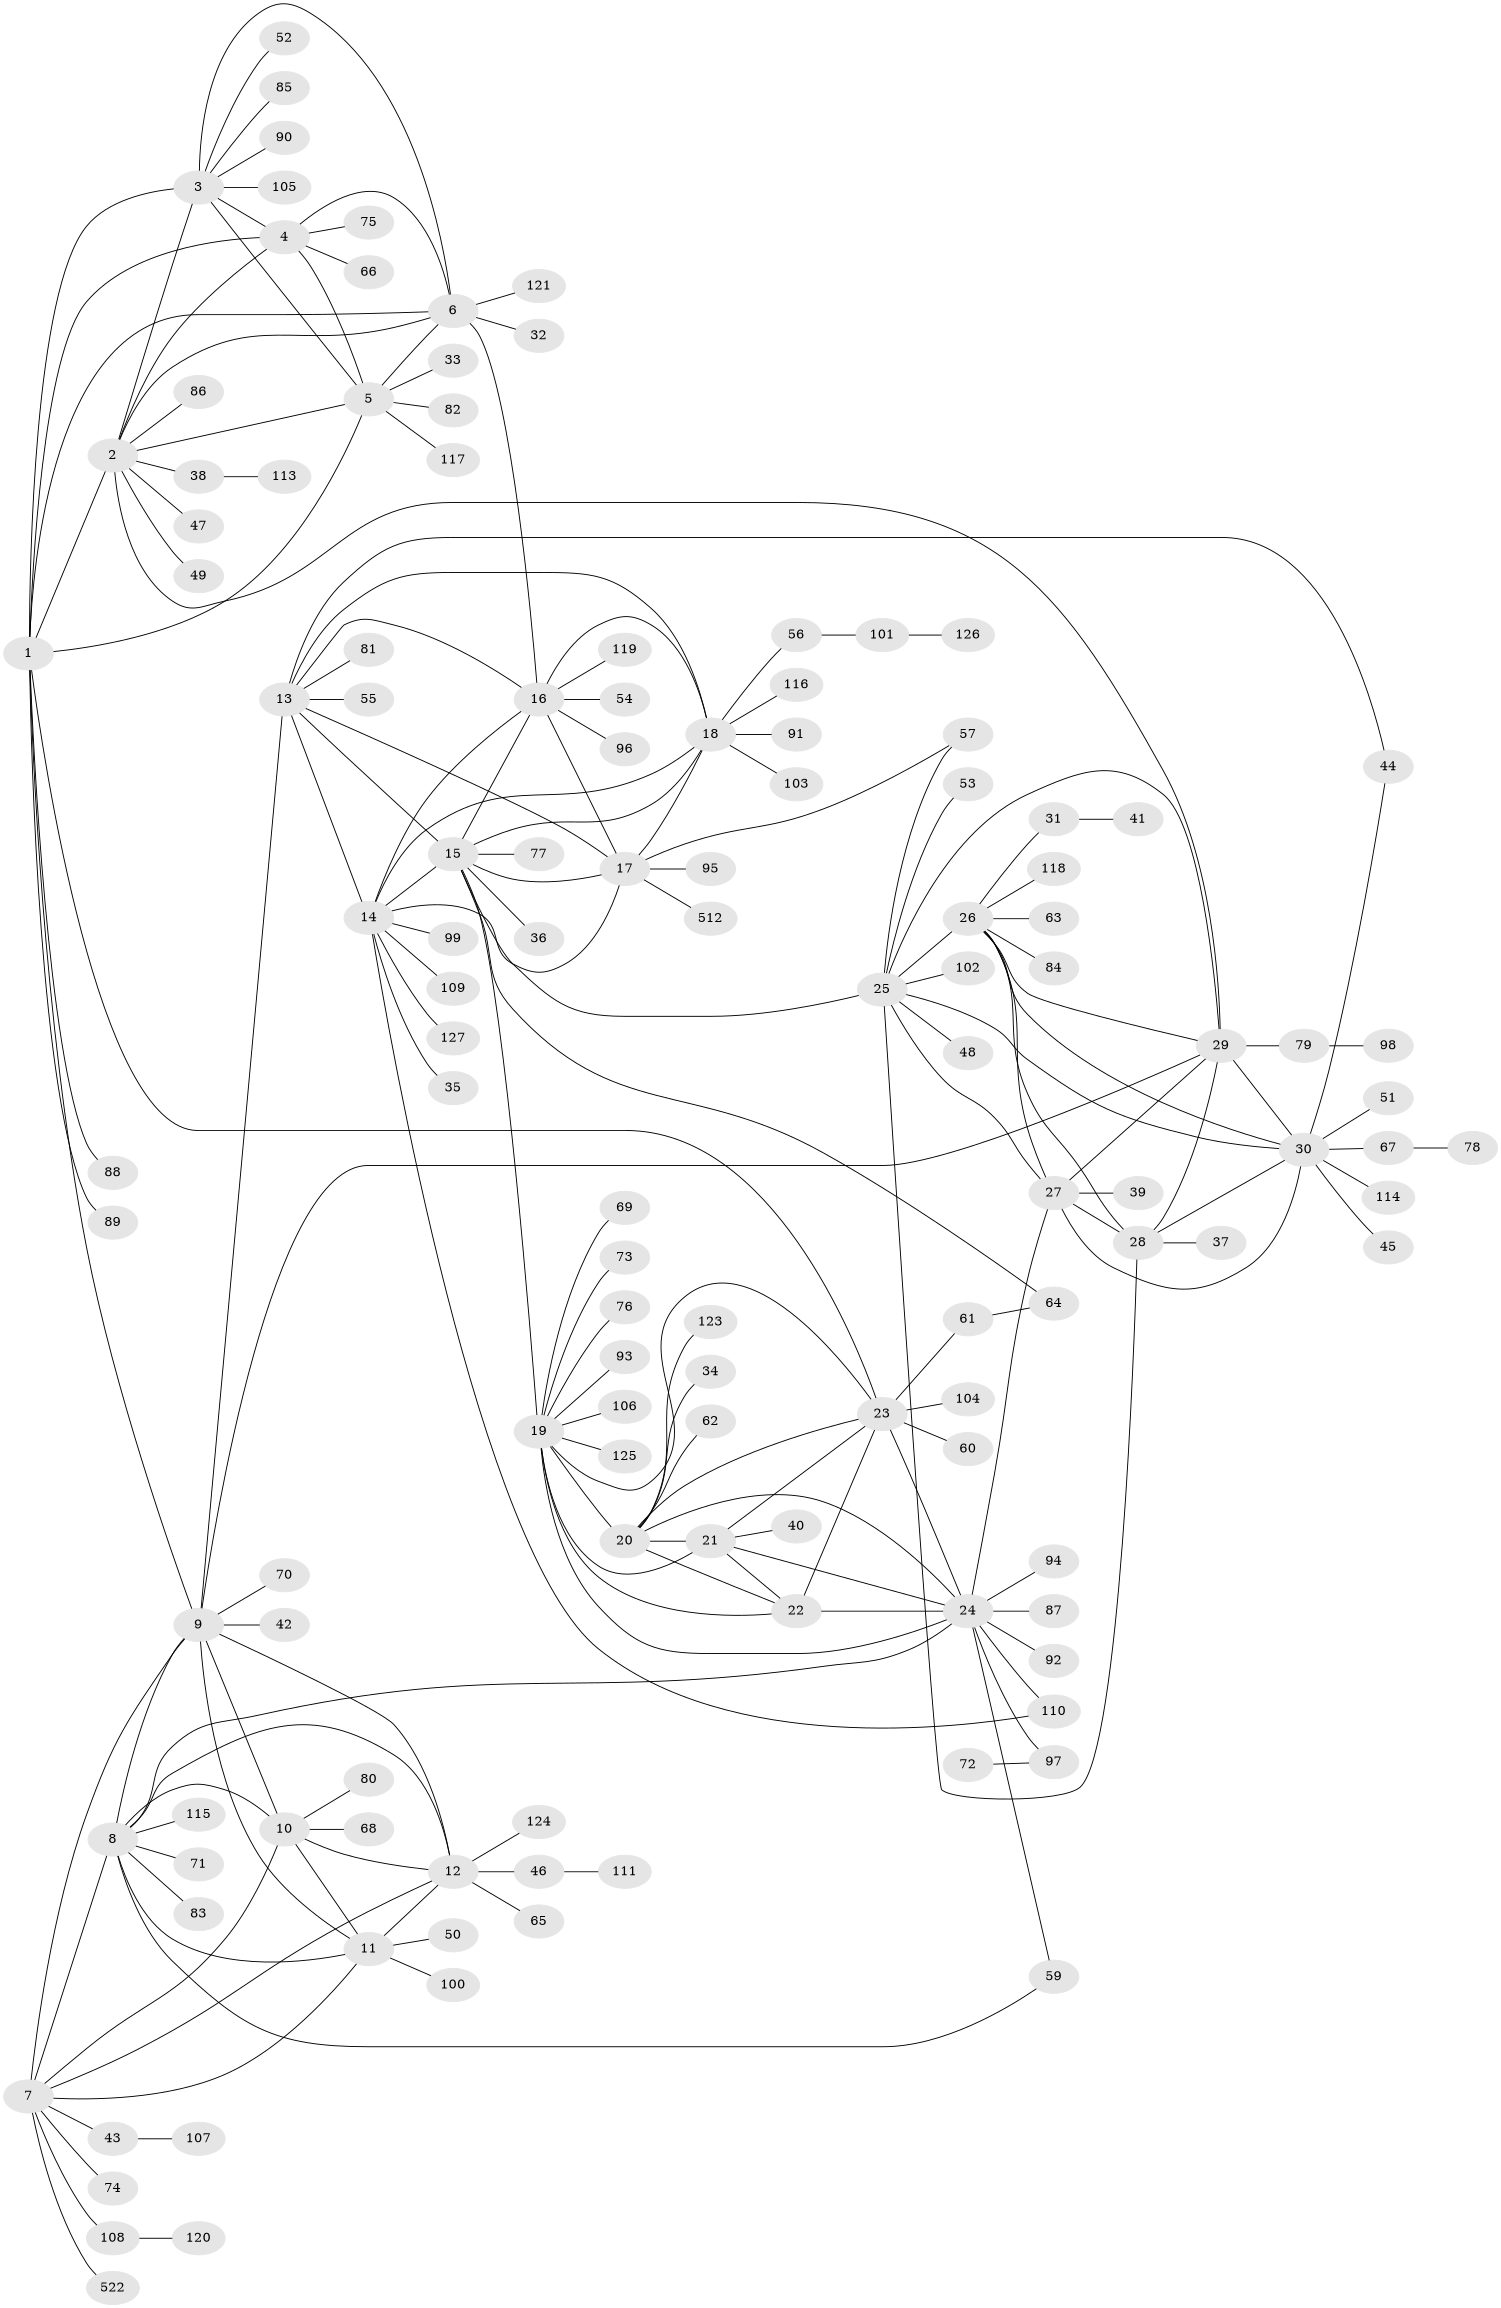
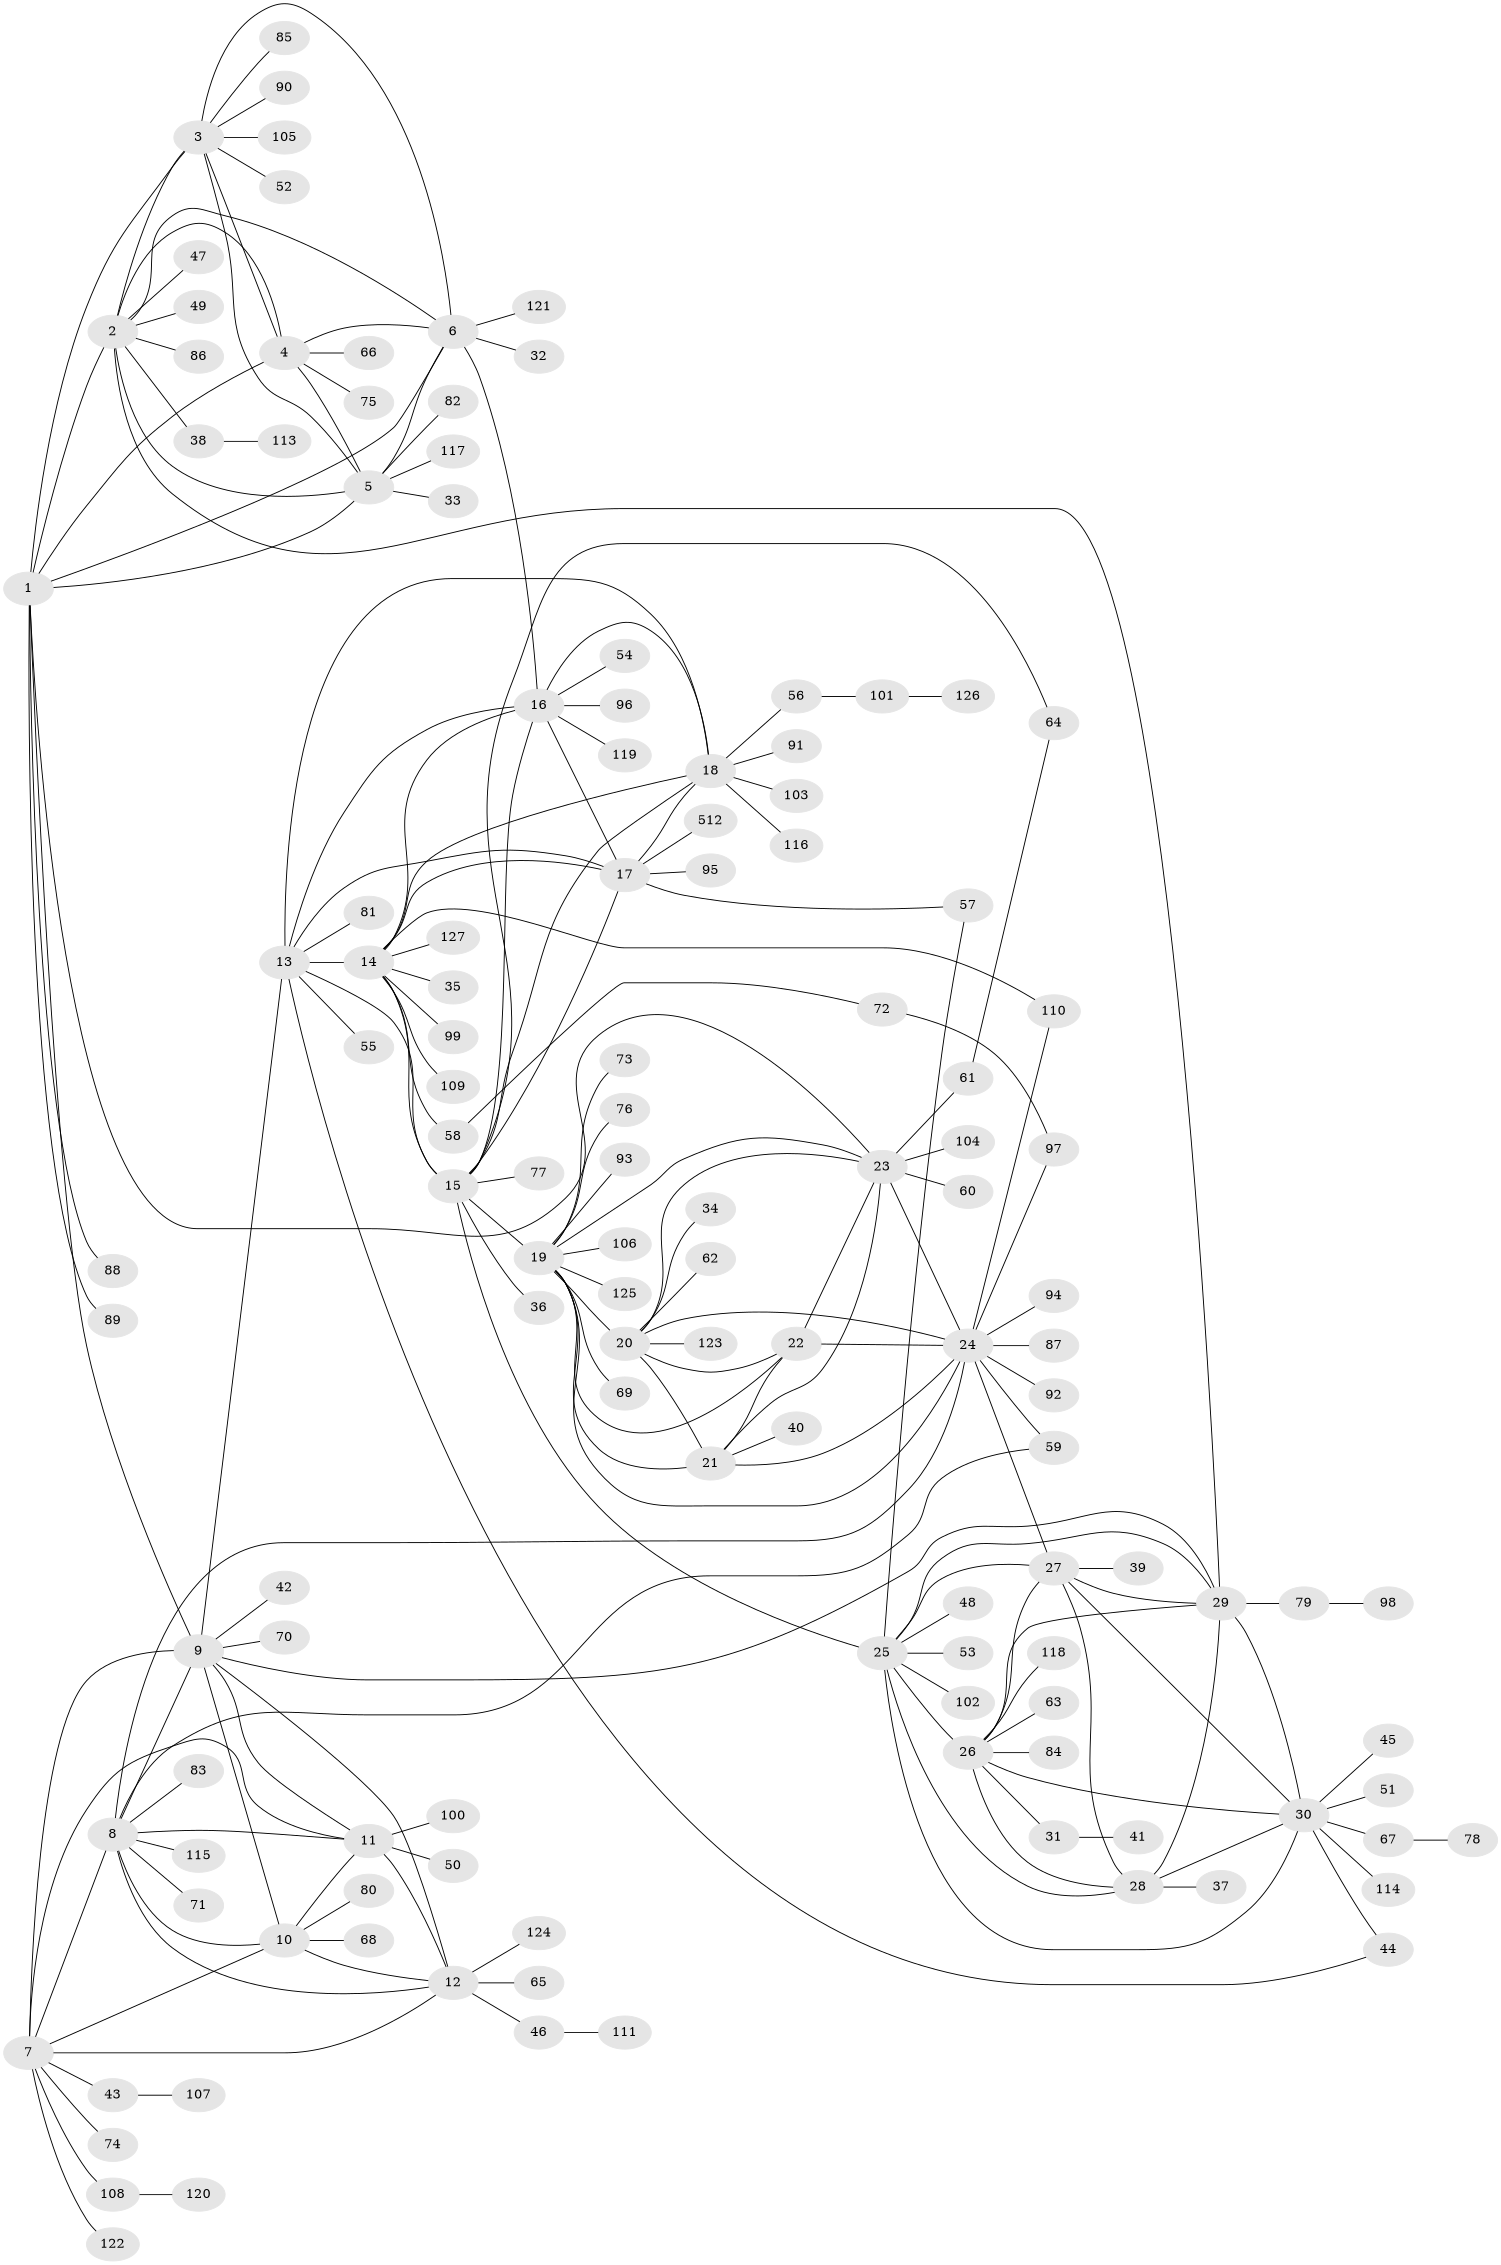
none -> (453, 1137)
(113, 2288) -> (113, 2244)
